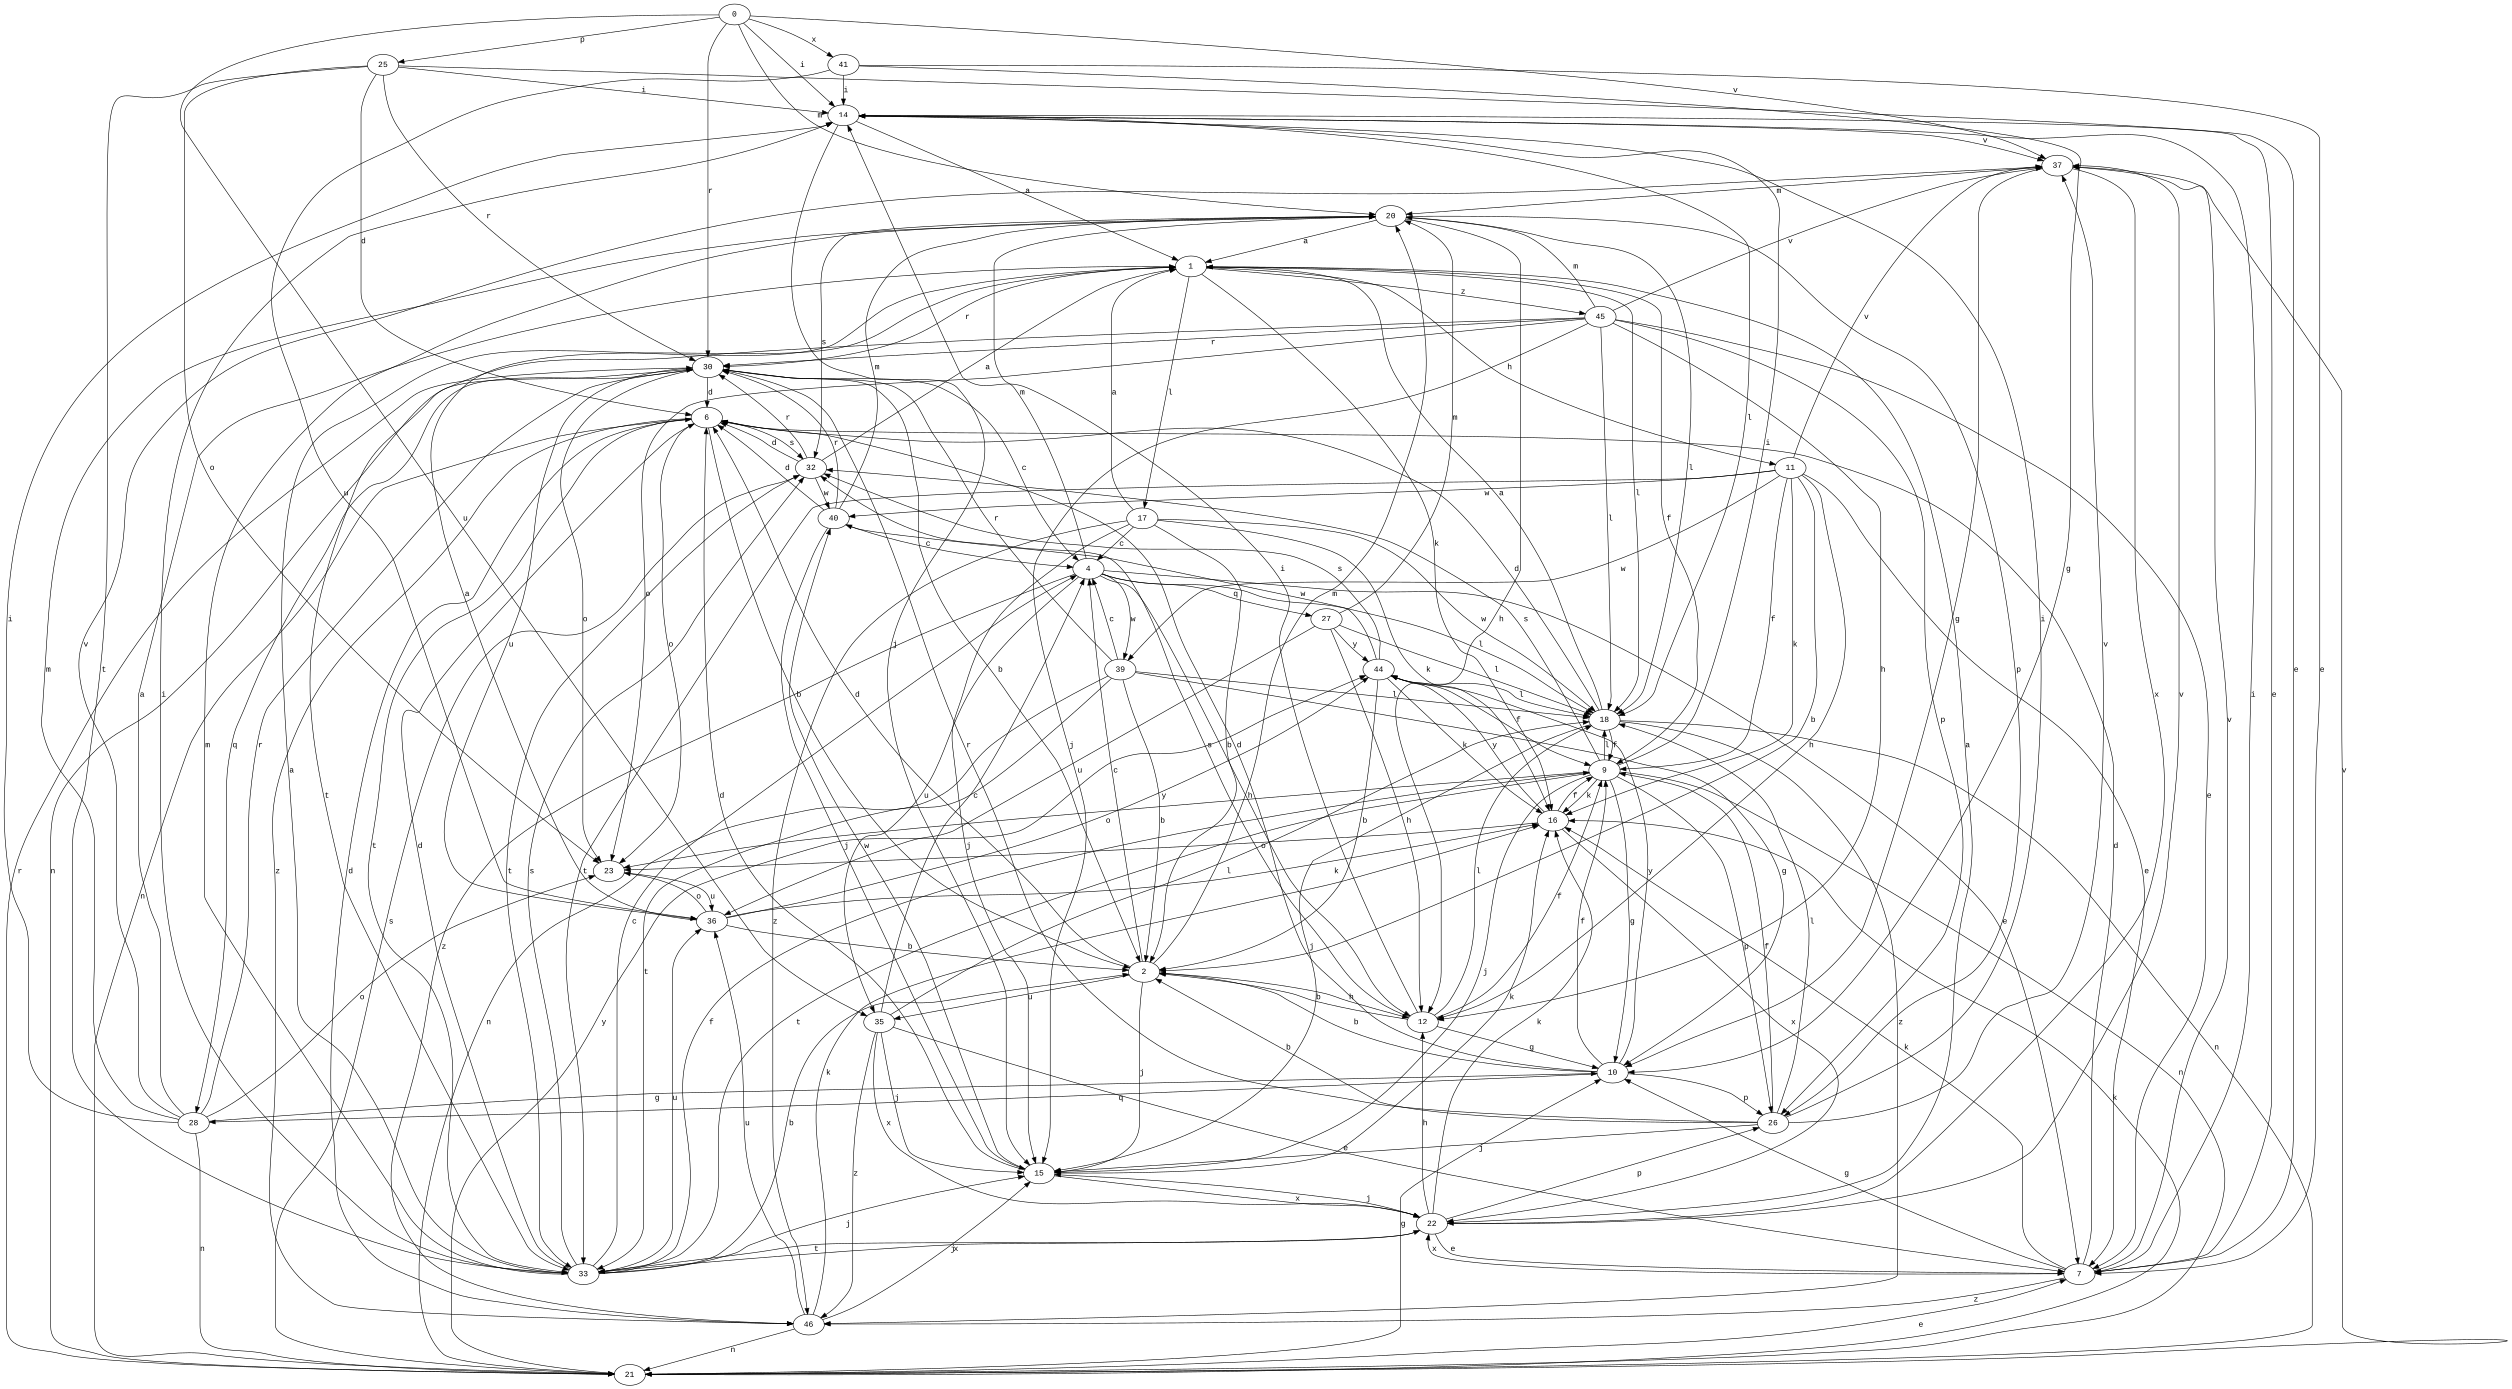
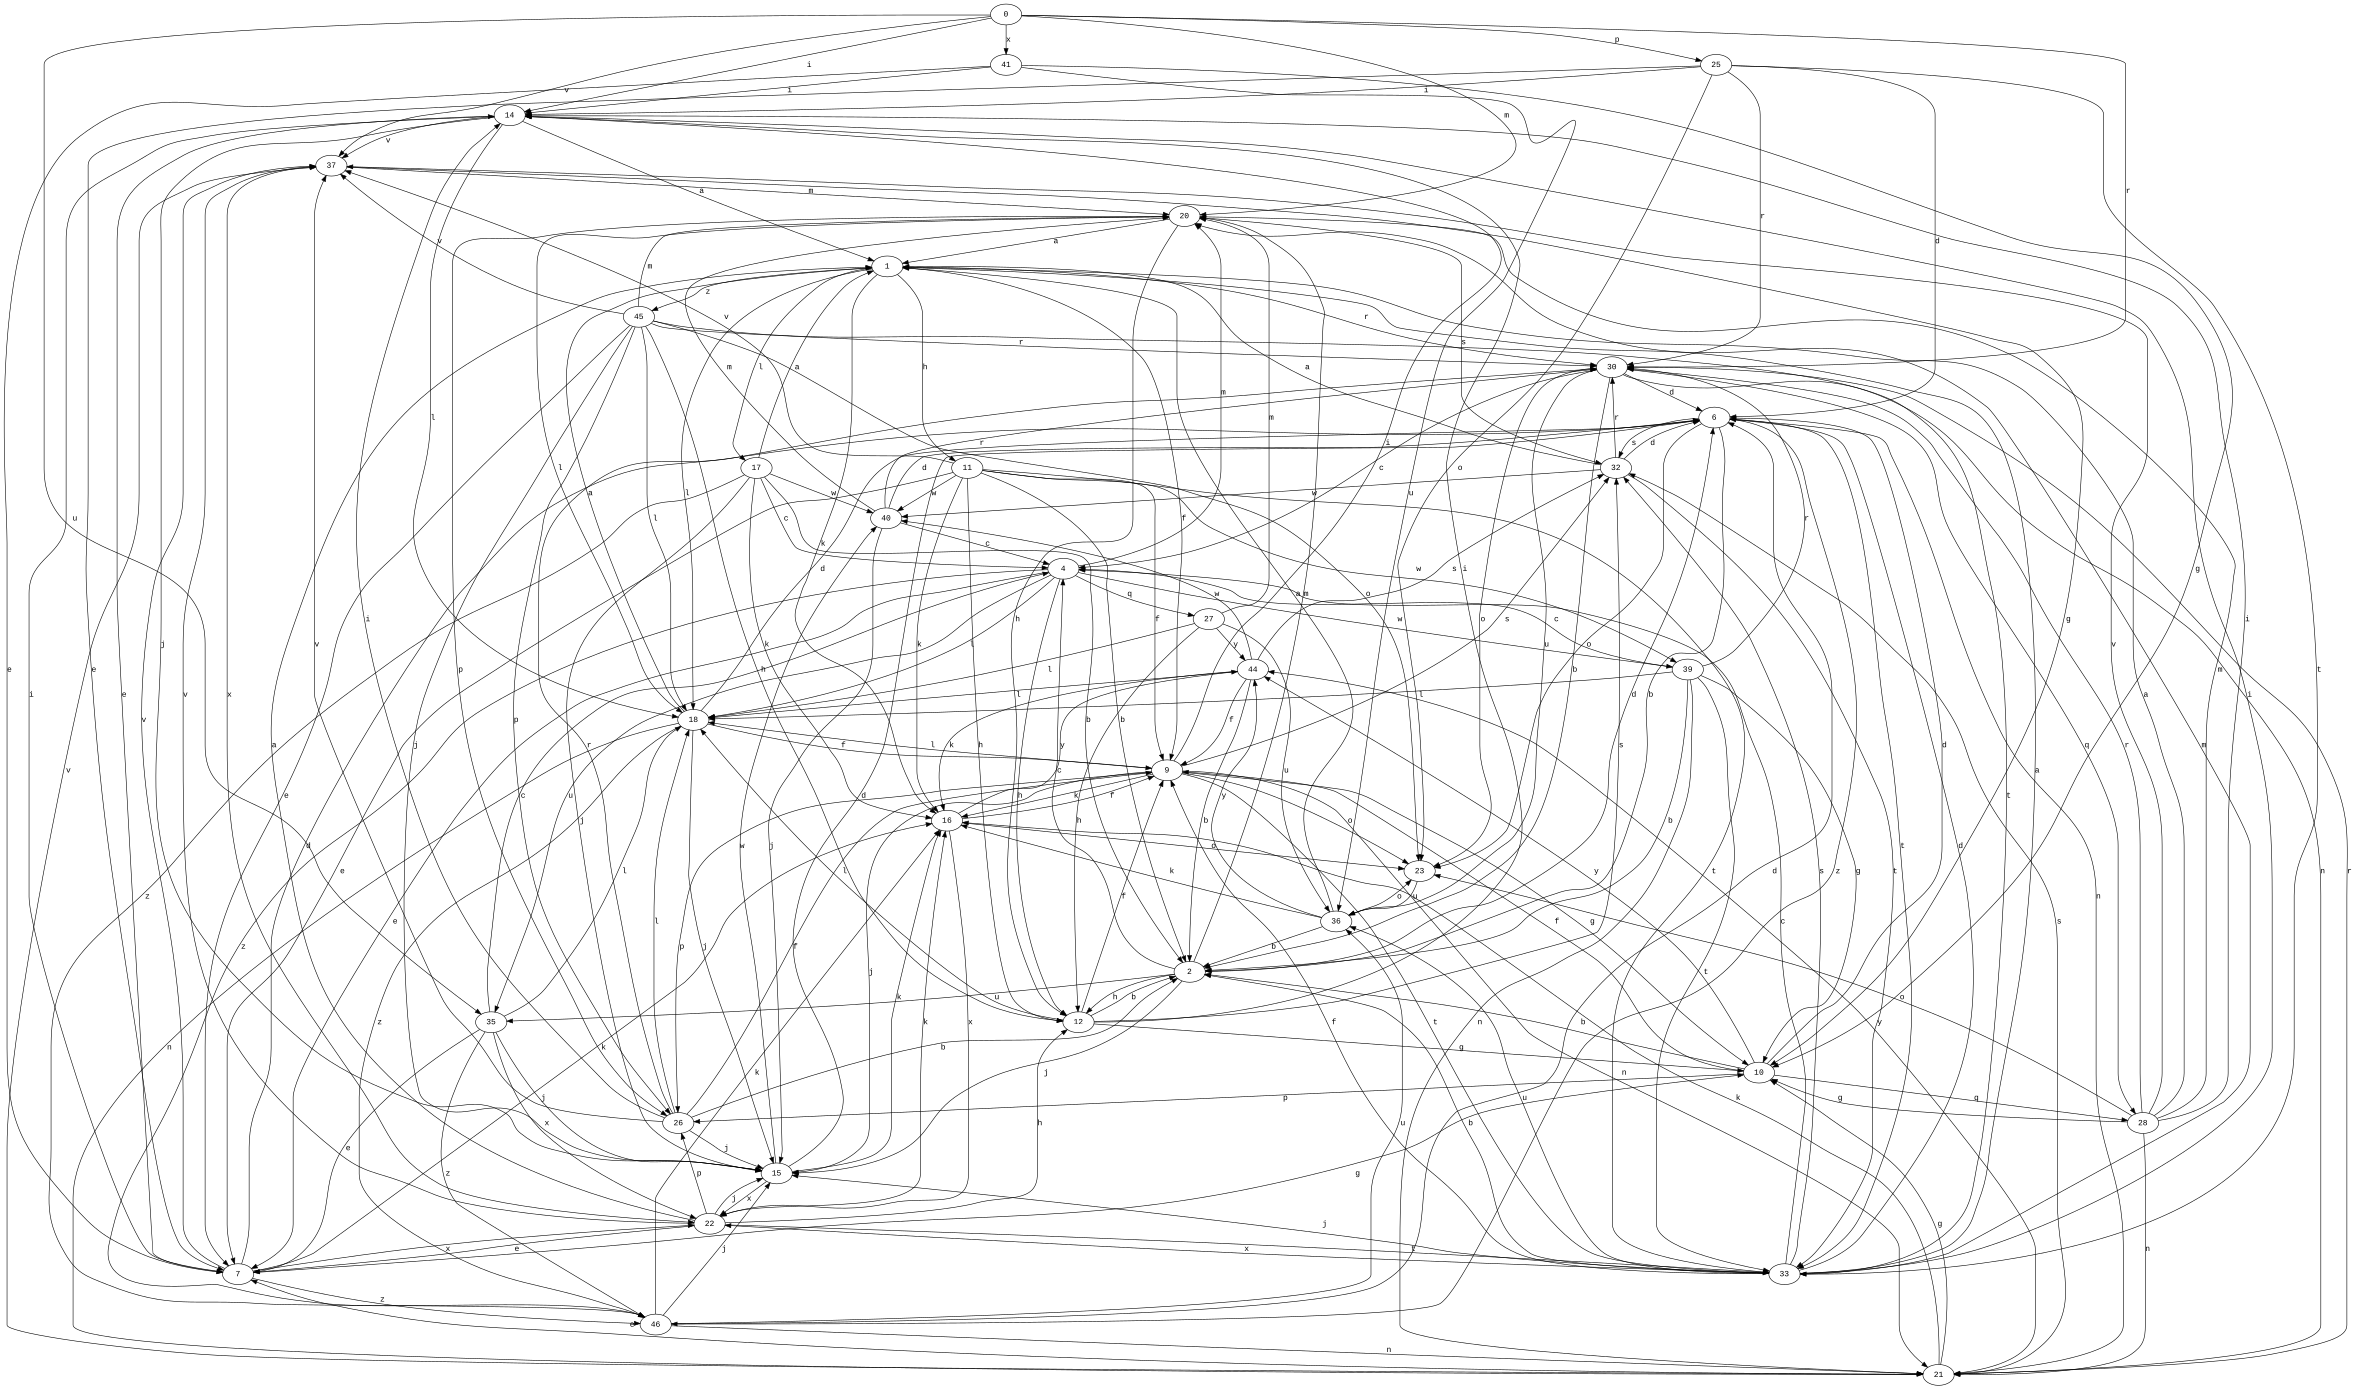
(1398, 556) -> (818, 493)
